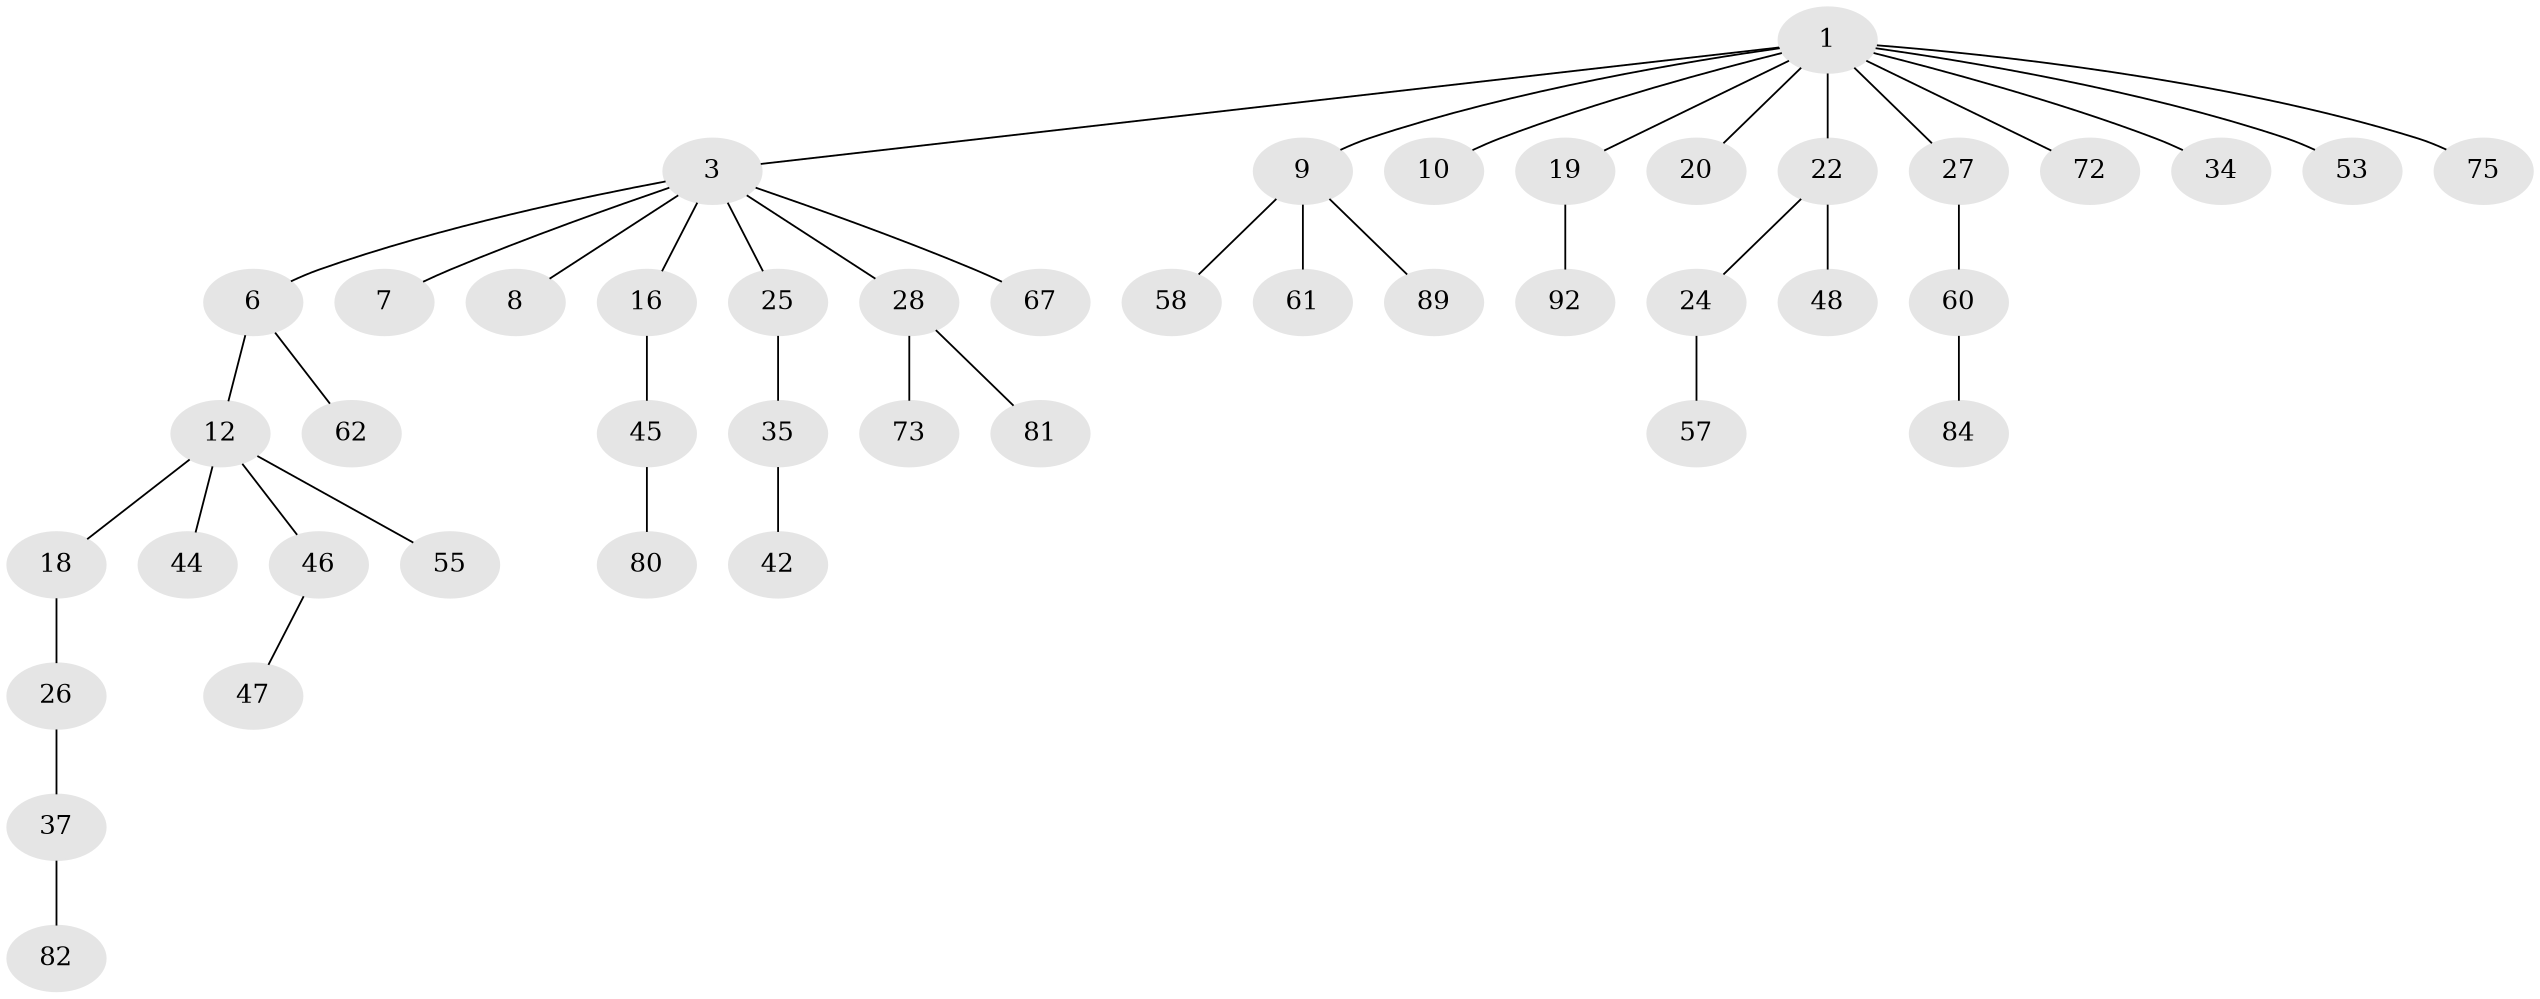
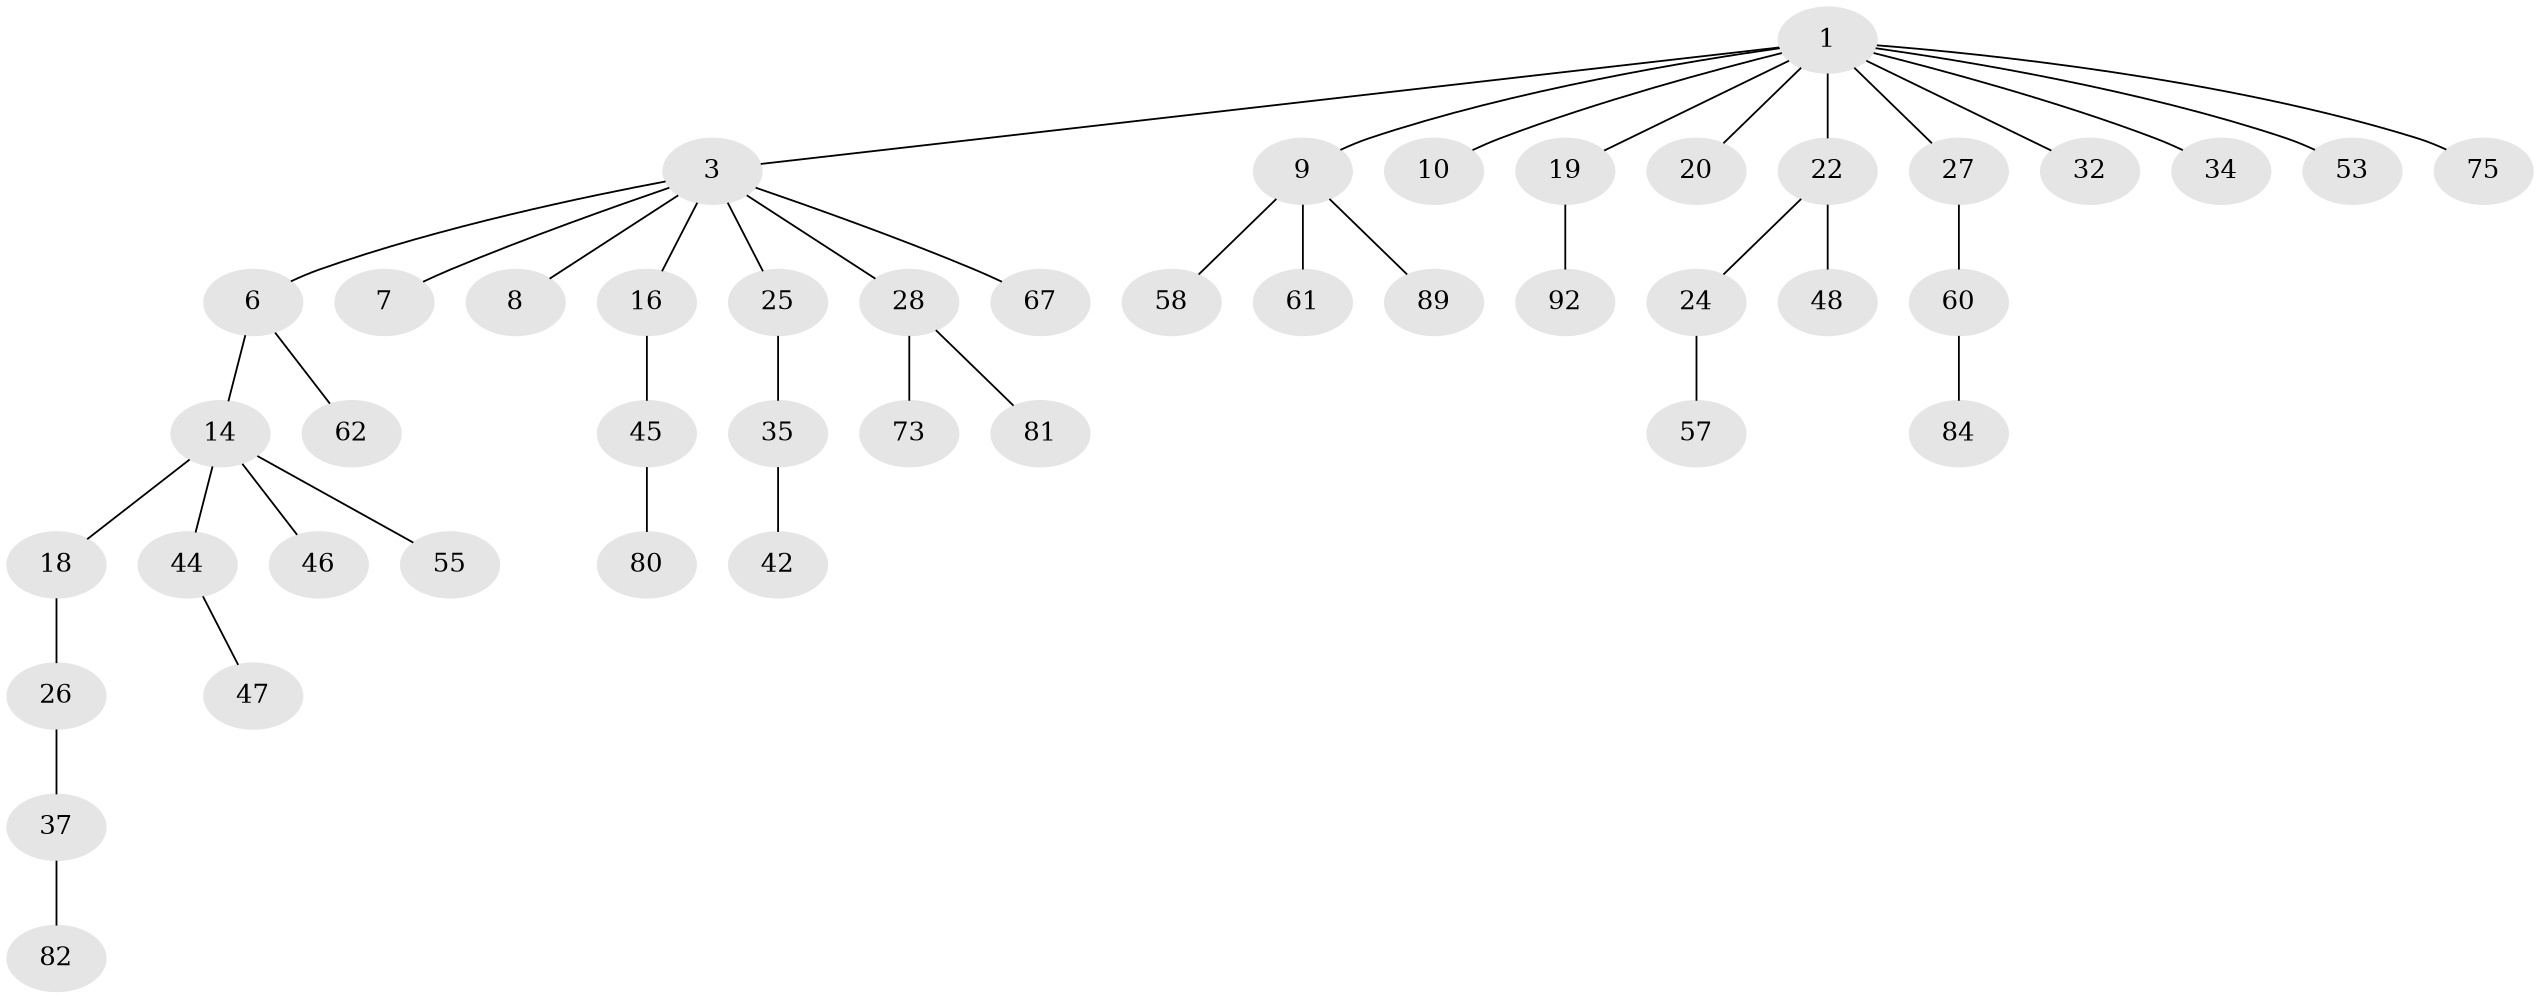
(2090, 171) -> (2090, 171)
(220, 434) -> (220, 434)
(286, 631) -> (221, 631)
